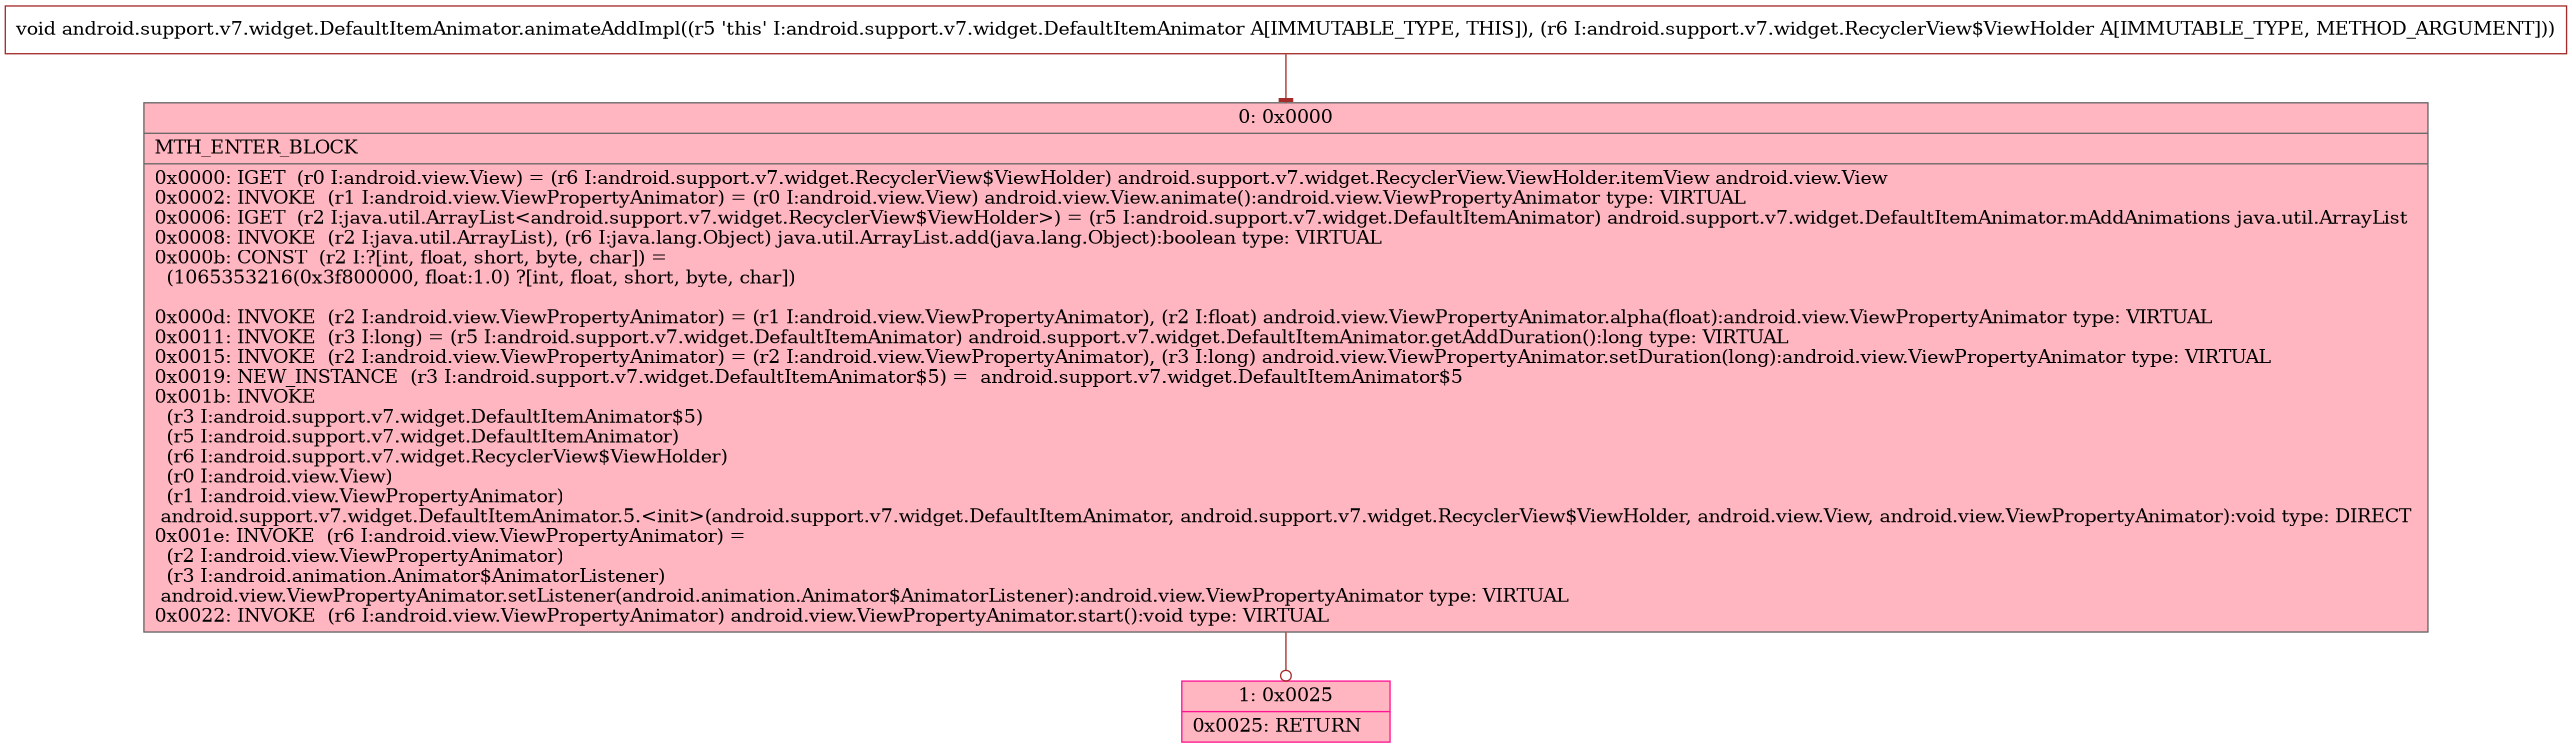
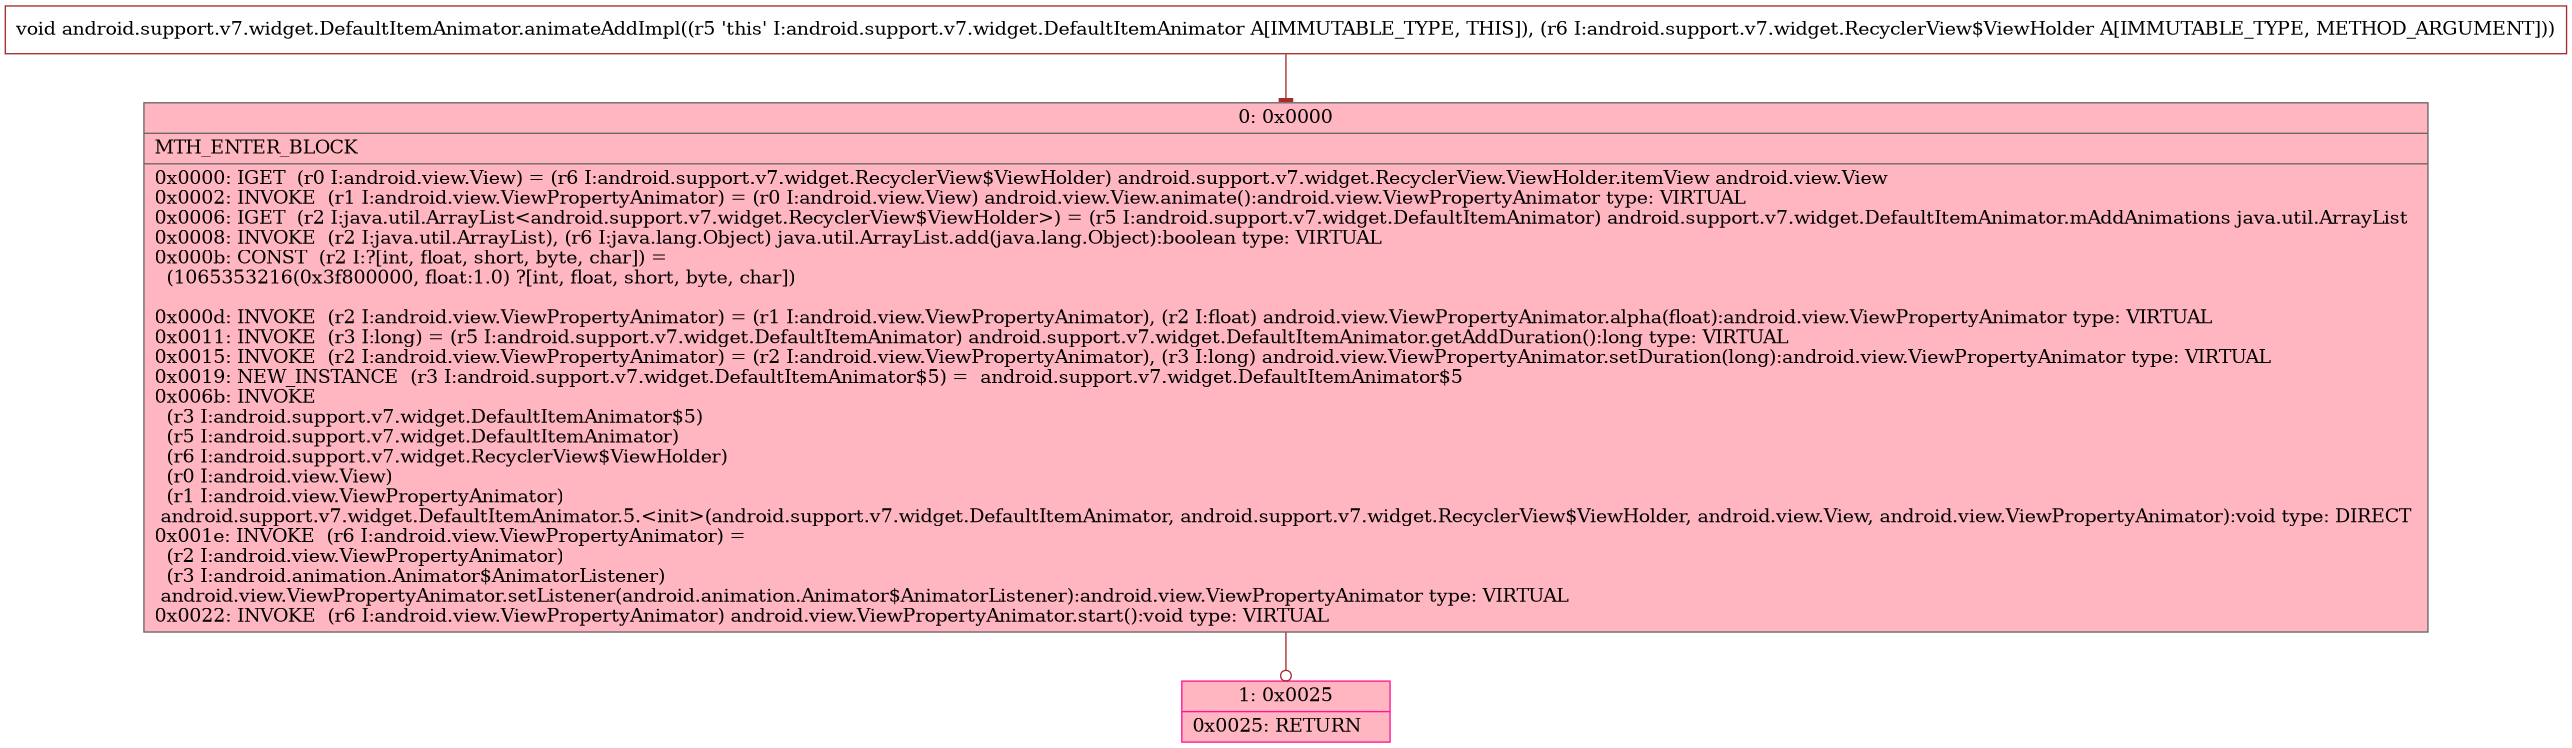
(241, 397) -> (241, 397)
